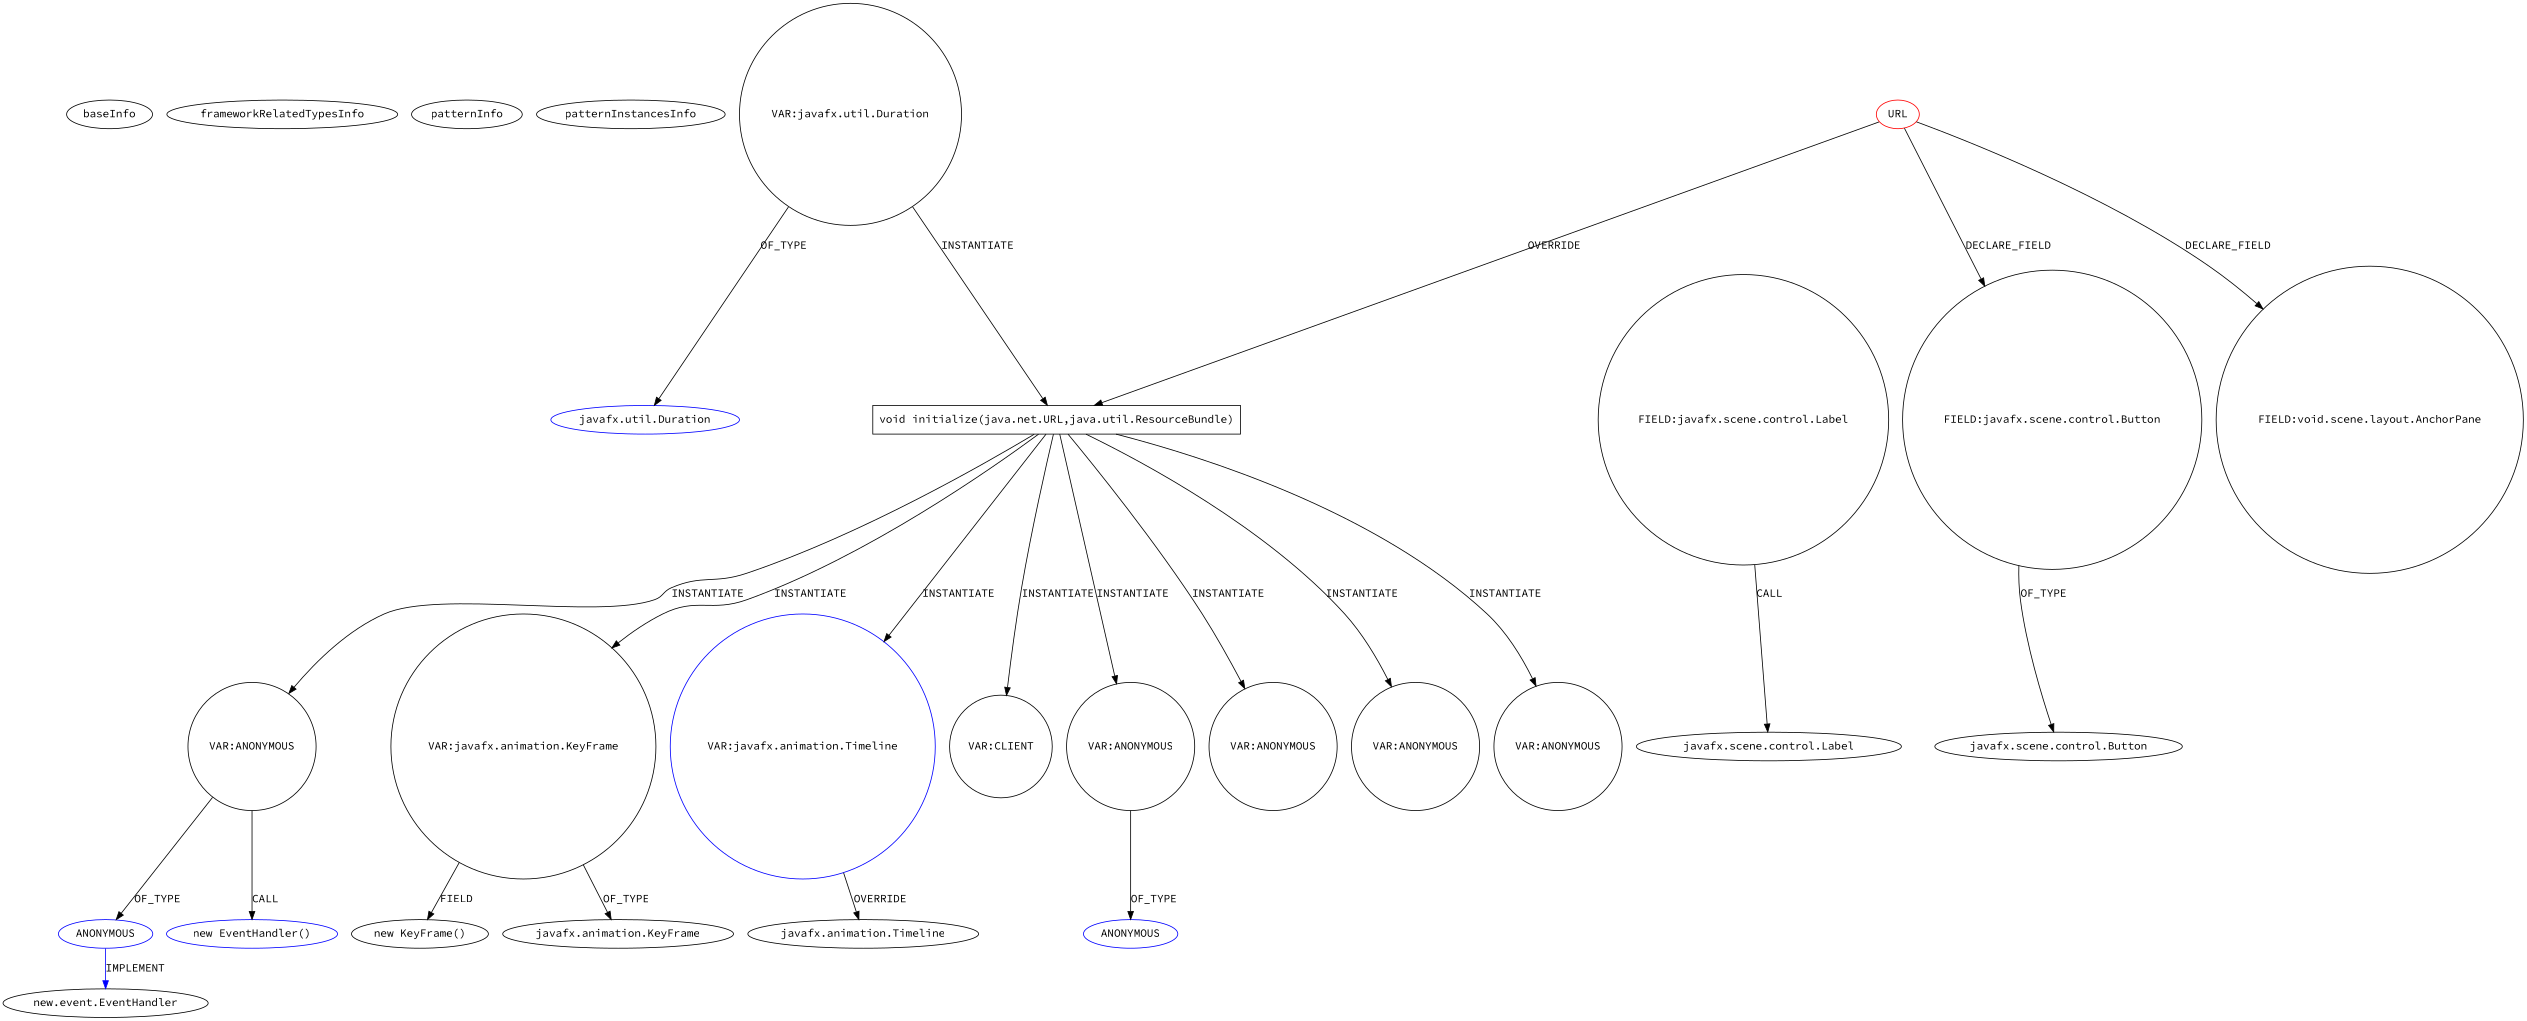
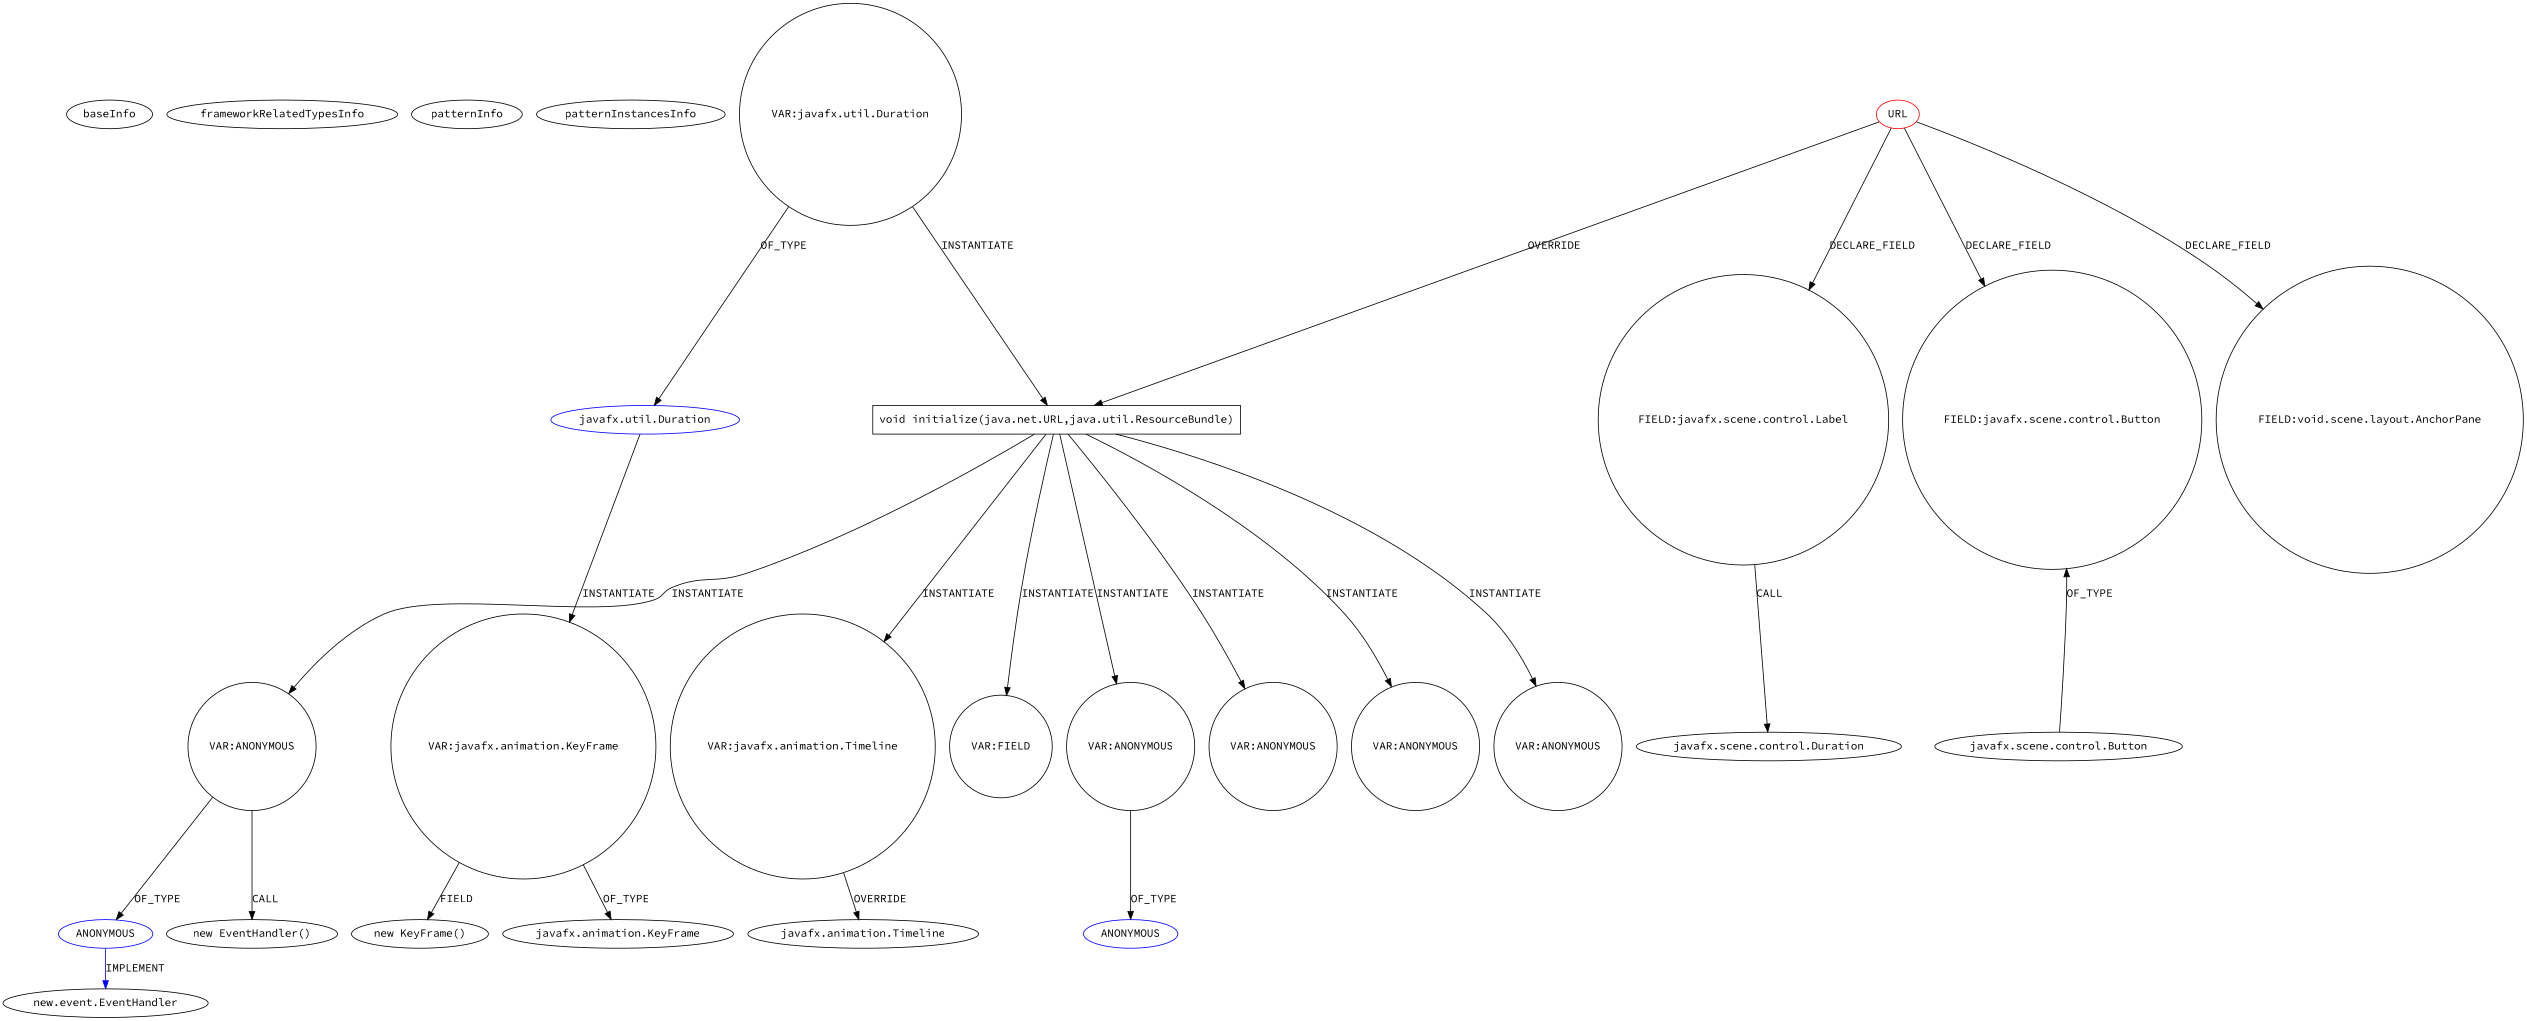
none -> (1852, 206)
(837, 560) -> (606, 524)
(2029, 646) -> (2064, 654)
(803, 746) -> (803, 746)
(1001, 746) -> (1001, 746)
(1769, 746) -> (1769, 746)
(252, 934) -> (252, 934)
